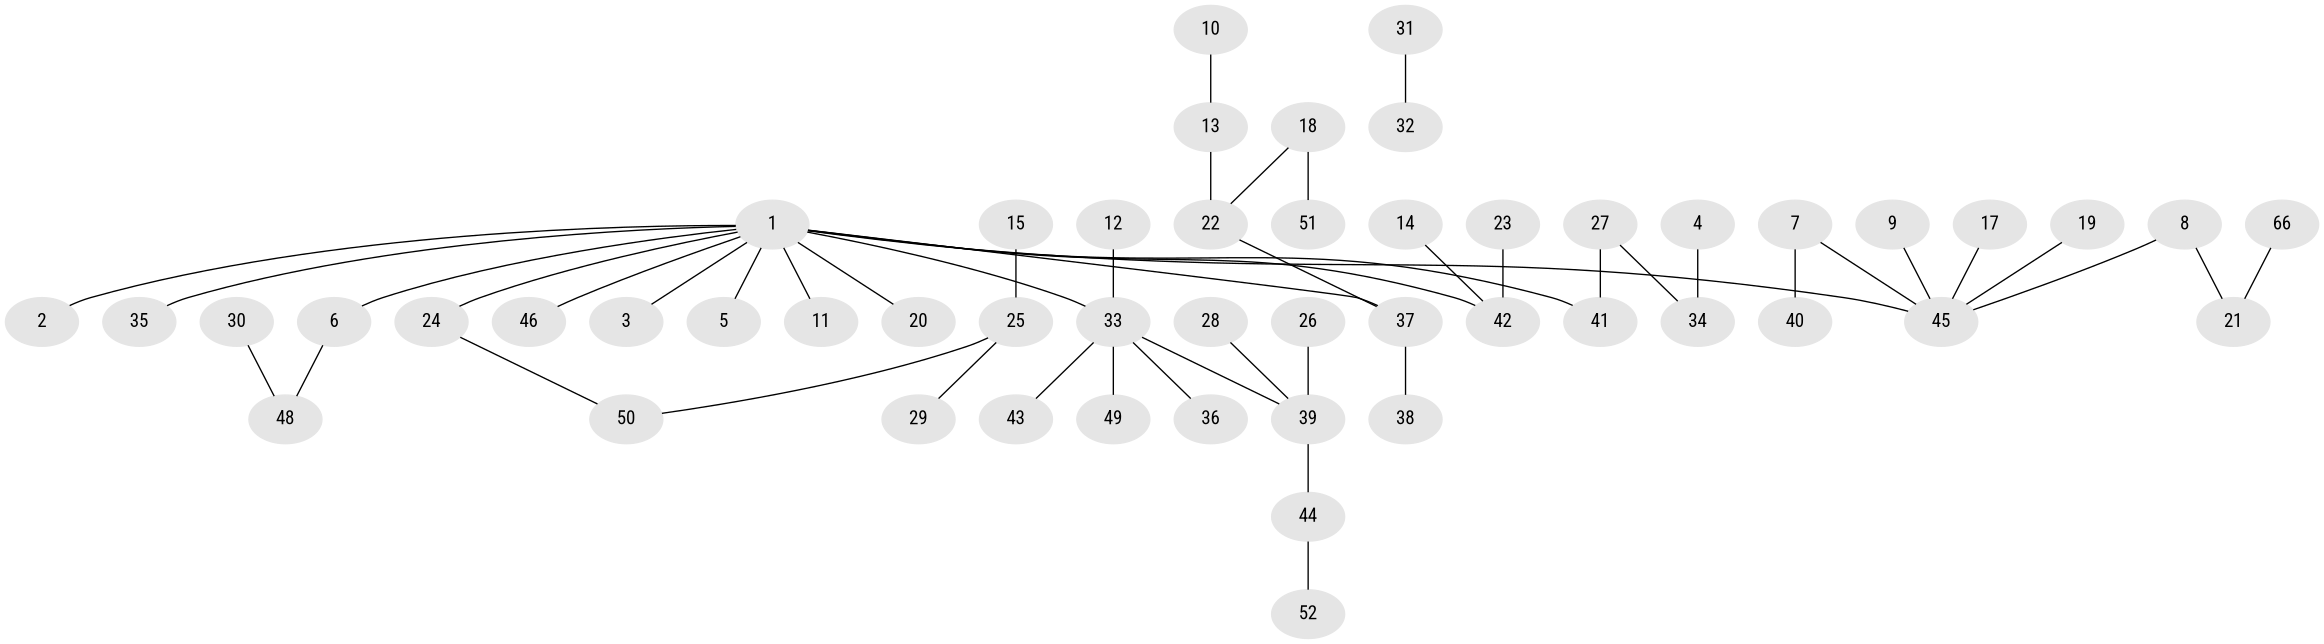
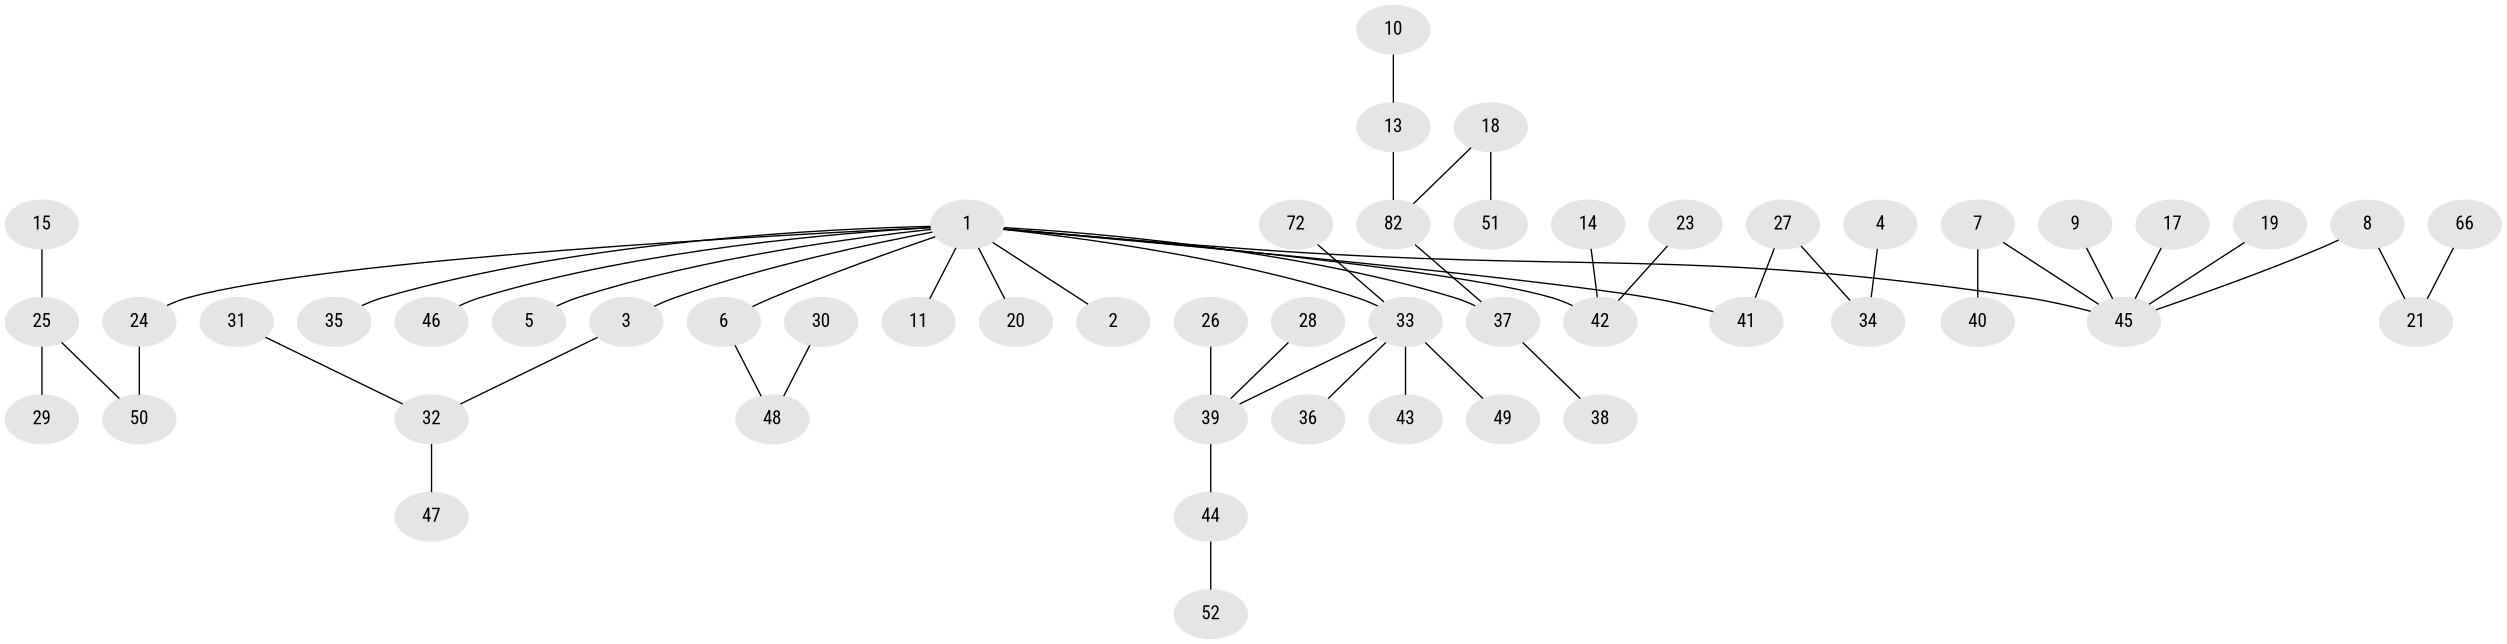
(1113, 225) -> (1296, 225)
(1211, 225) -> (1393, 225)
none -> (529, 371)
none -> (432, 517)
